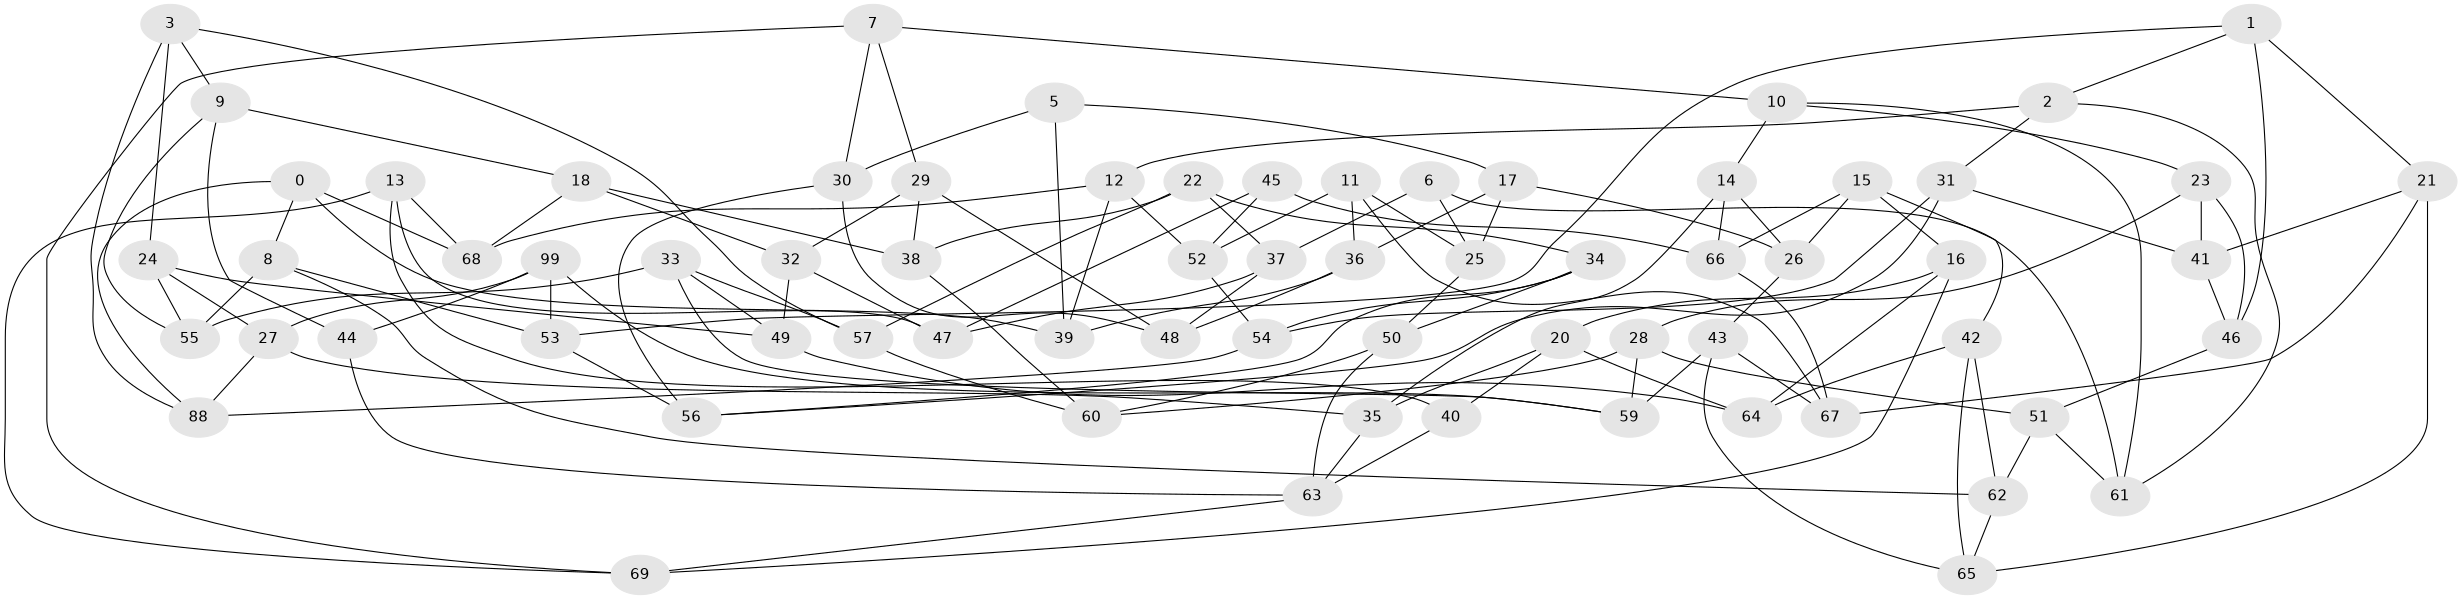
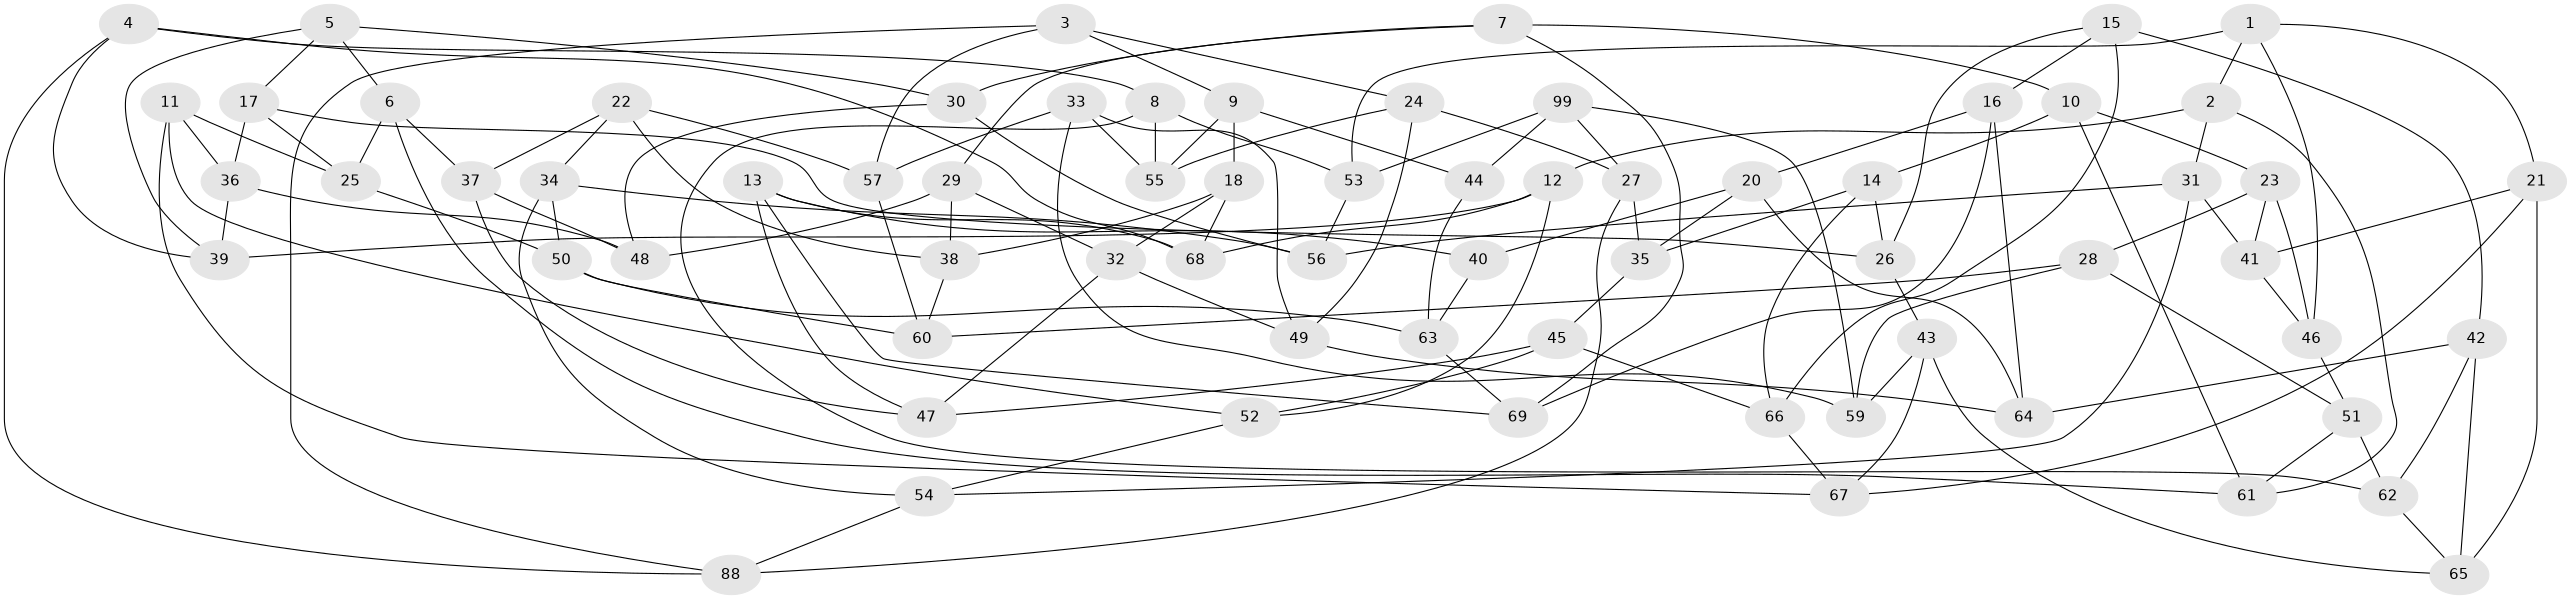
none -> (360, 63)
(300, 181) -> (129, 24)
(1343, 457) -> (1607, 293)
